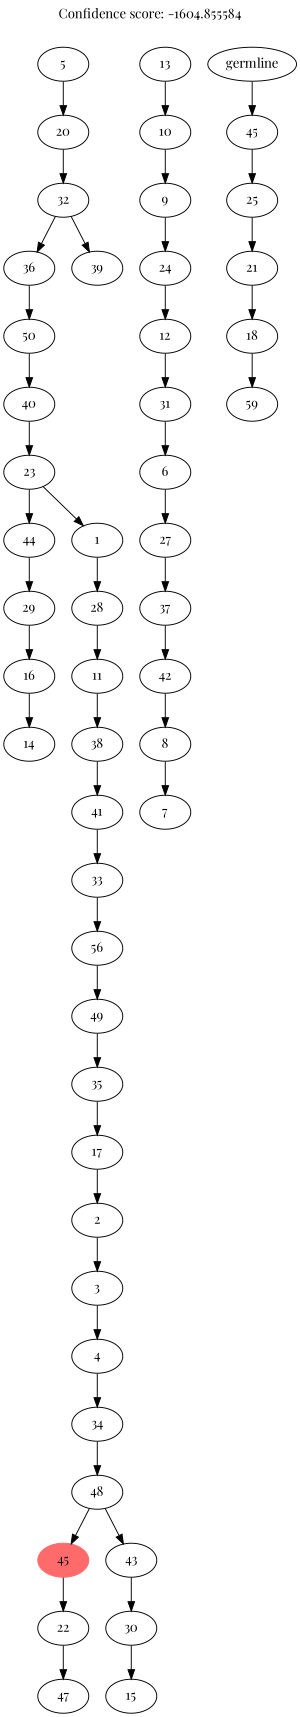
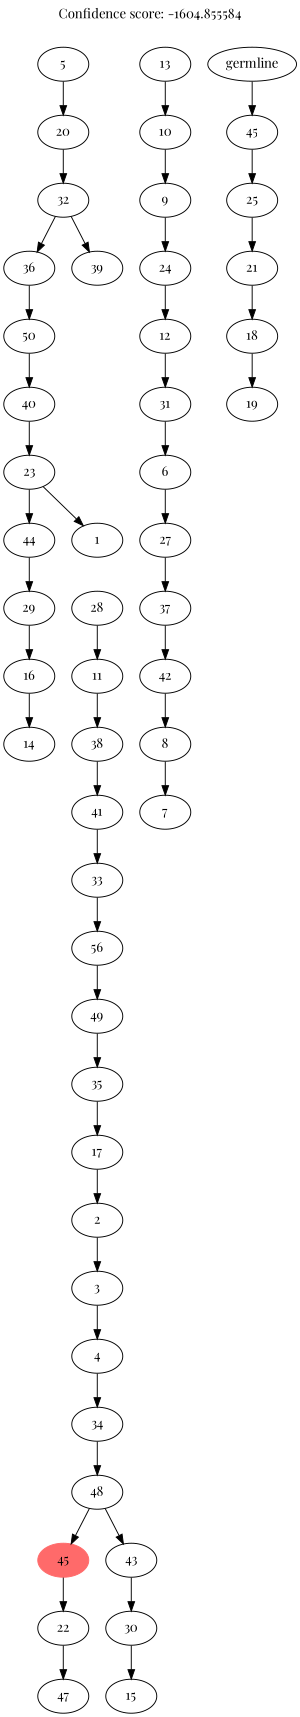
(252, 404) -> (252, 404)
(97, 570) -> none
